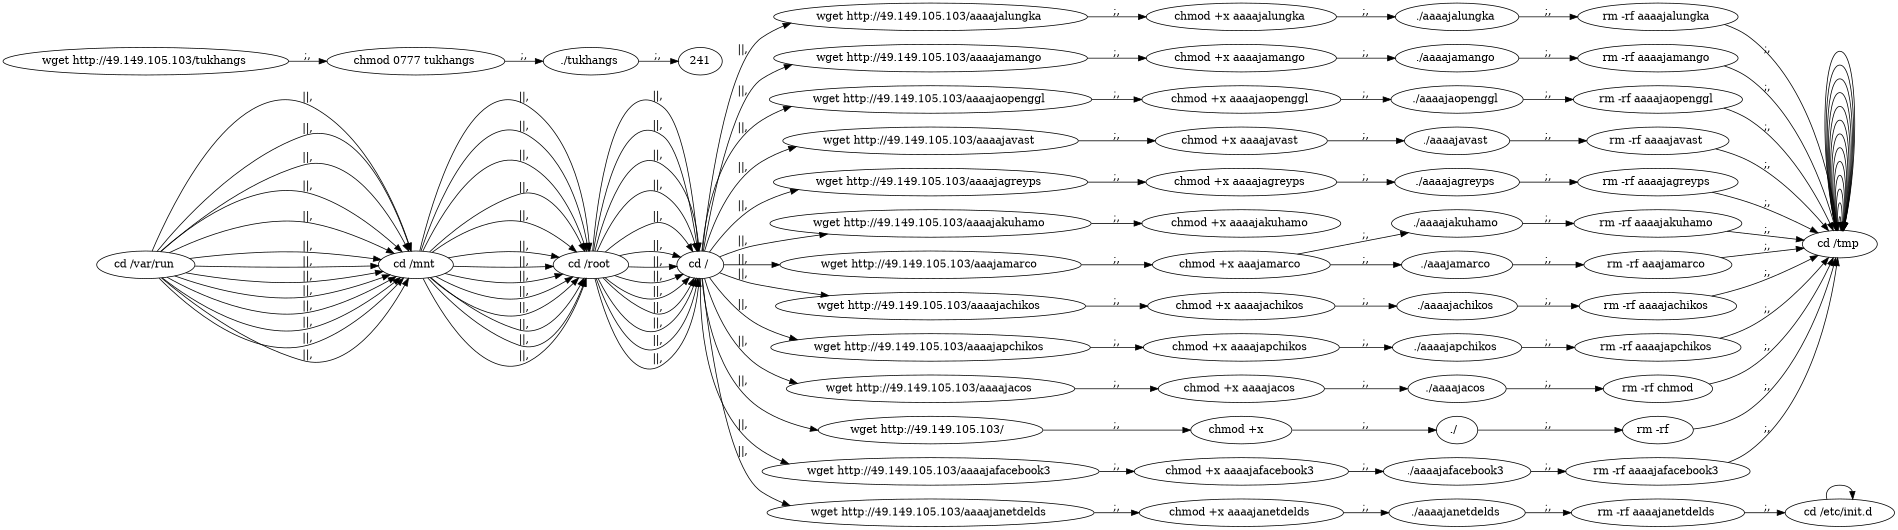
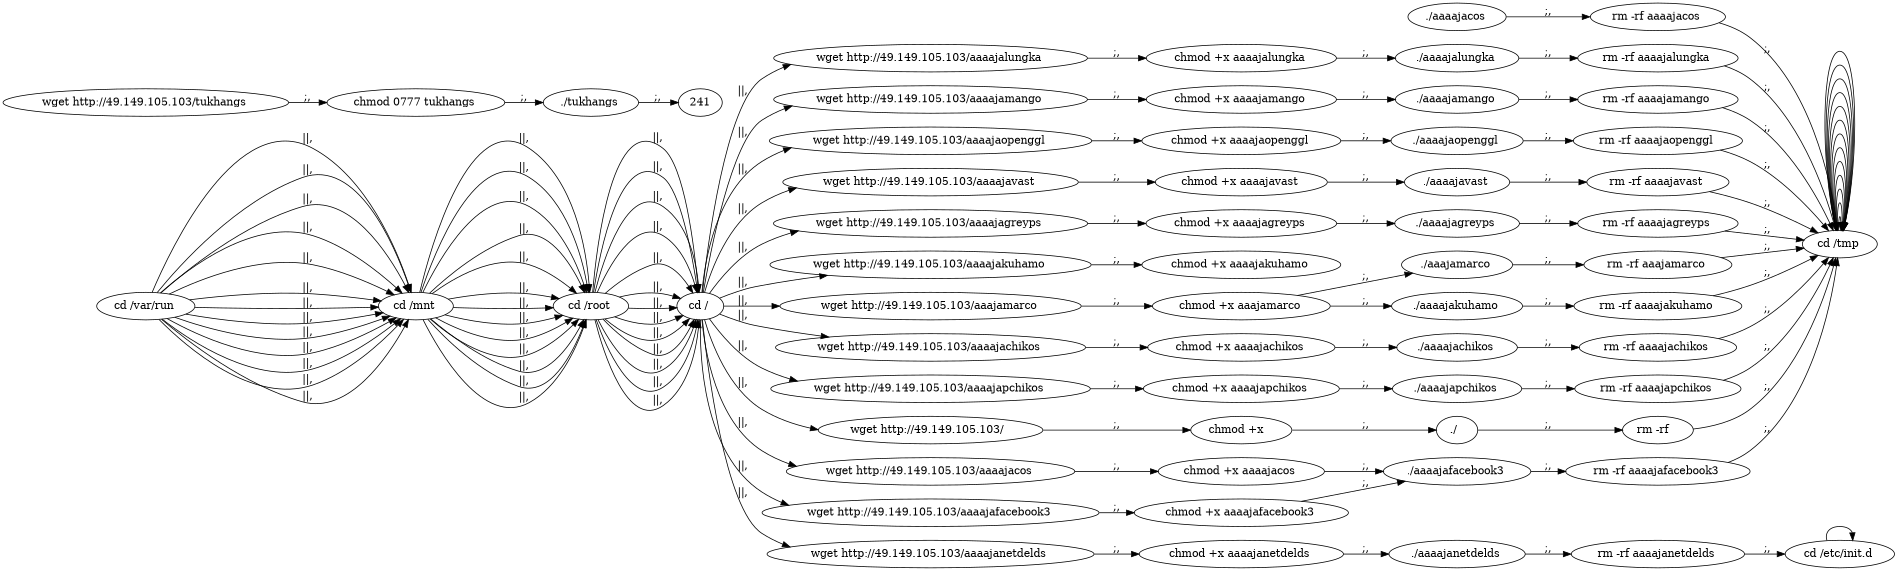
(1362, 389) -> (1350, 471)
(1658, 389) -> (1658, 17)
